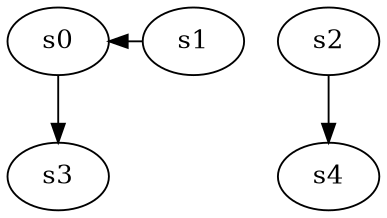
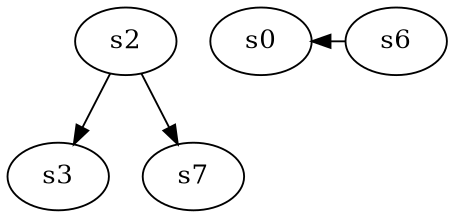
(193, 41) -> (396, 41)
(58, 100) -> (96, 100)
(329, 177) -> (193, 177)
